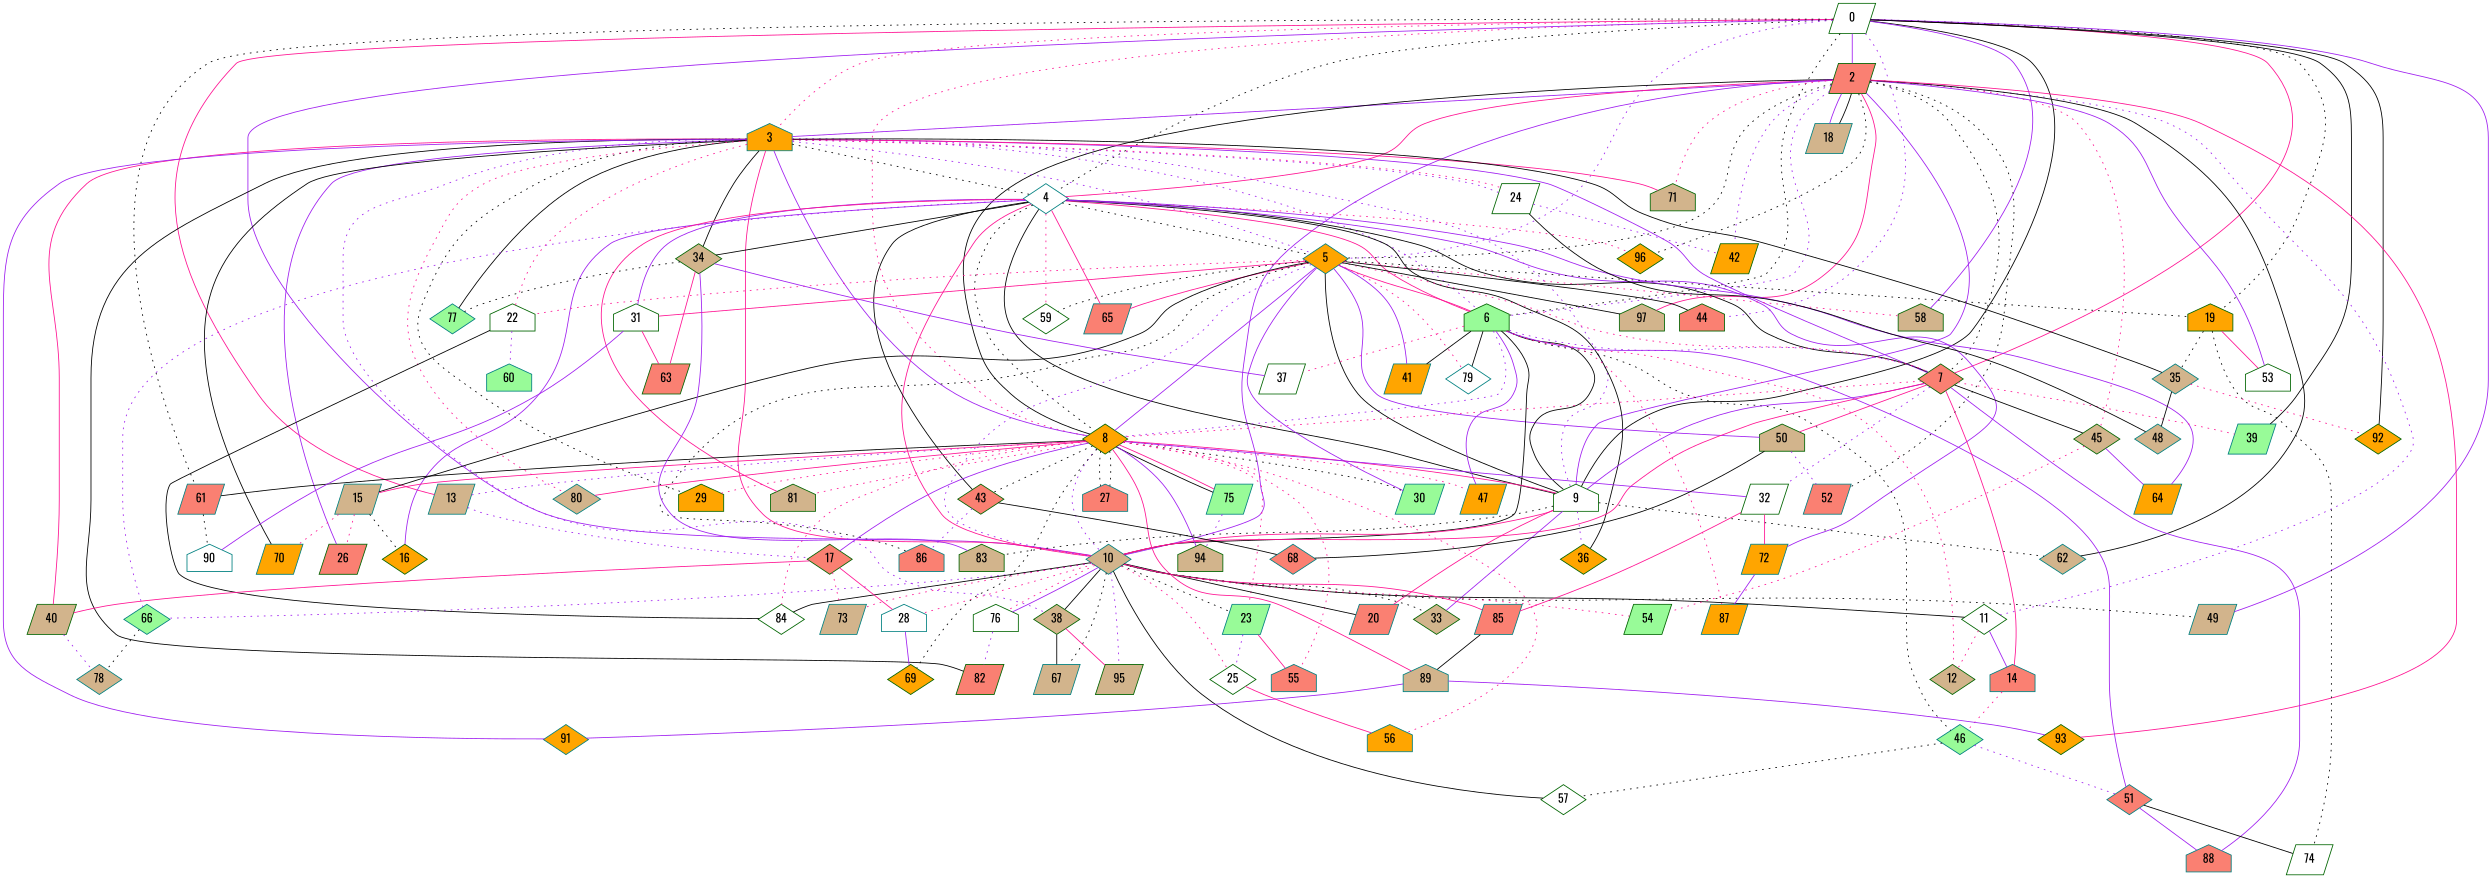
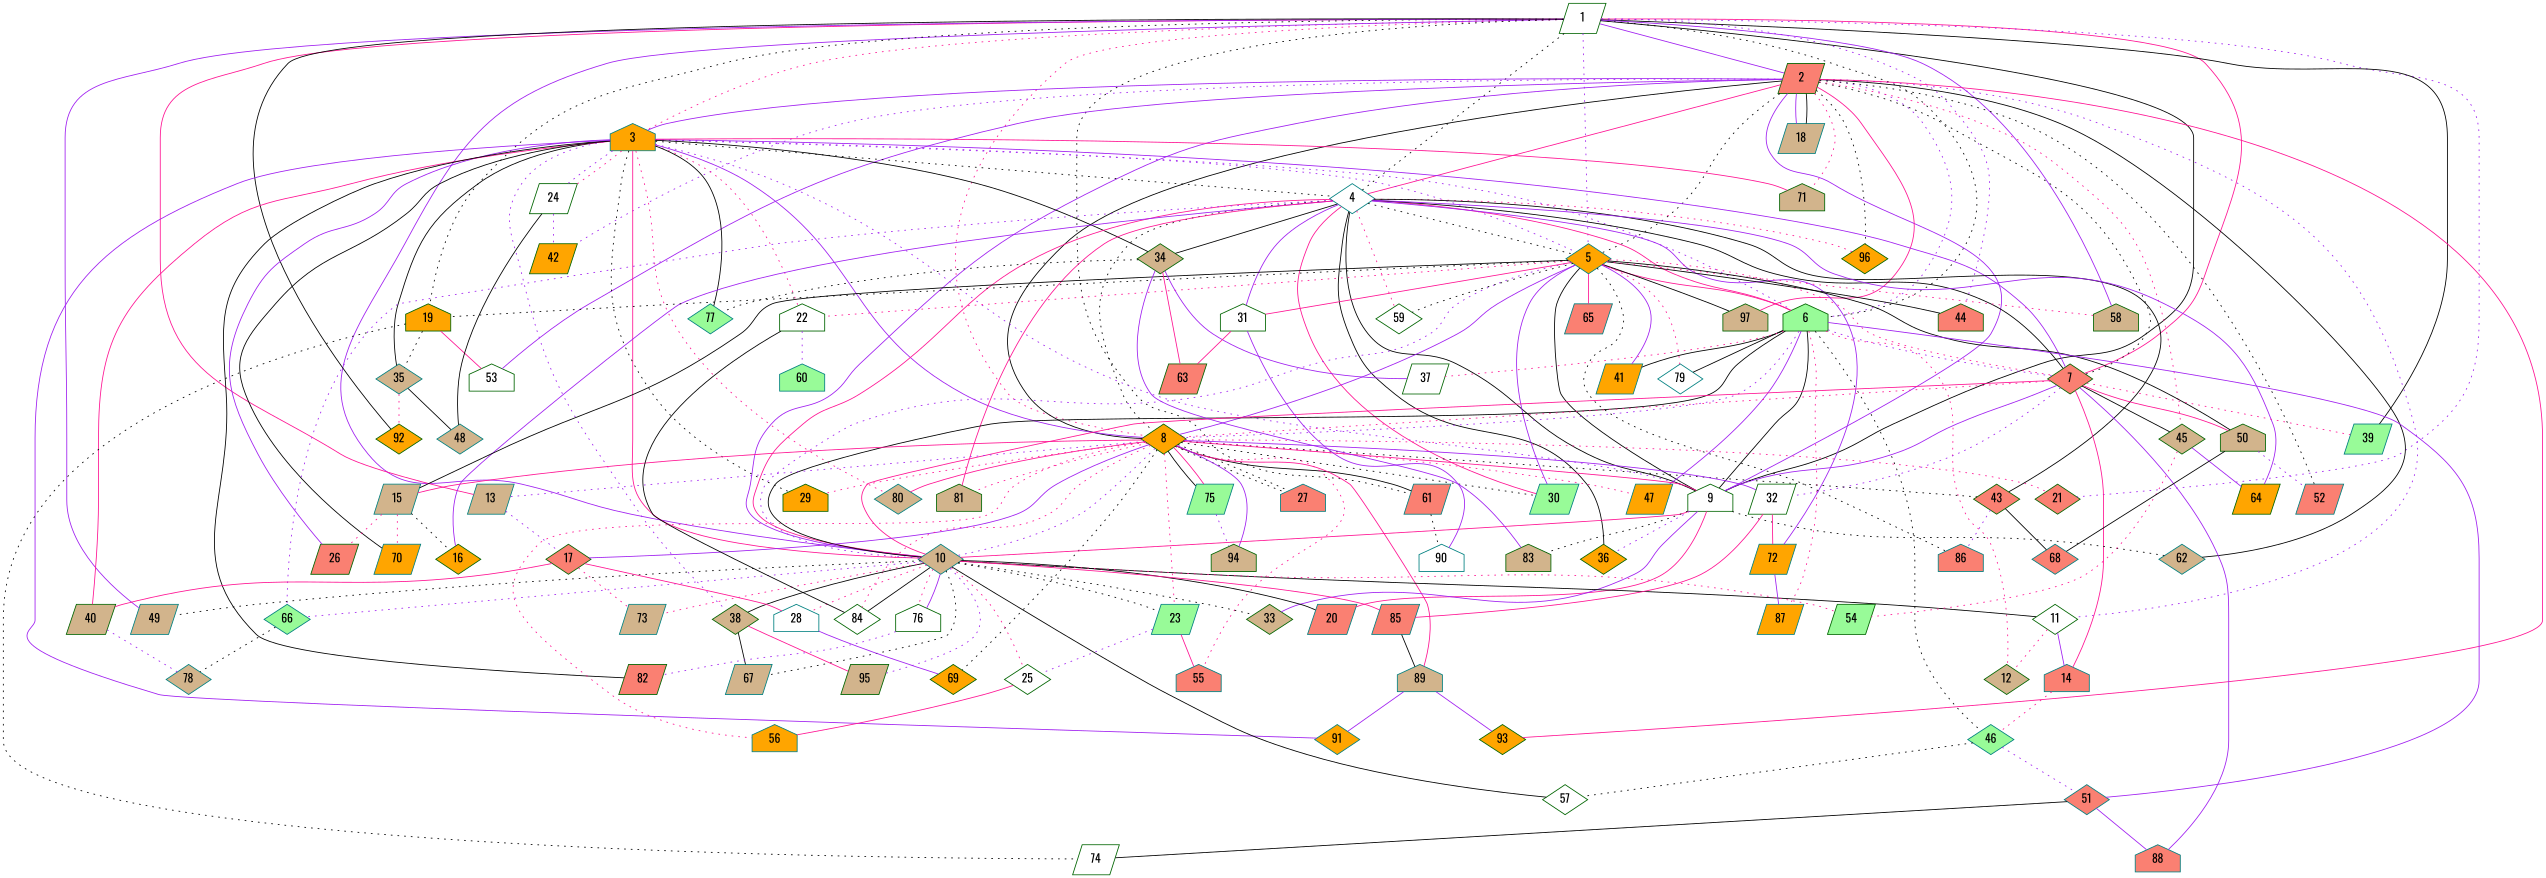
(1852, 18) -> (1583, 18)
(1076, 257) -> (1349, 393)
(1498, 419) -> (1909, 325)
none -> (2058, 499)
(2158, 499) -> (2256, 499)
